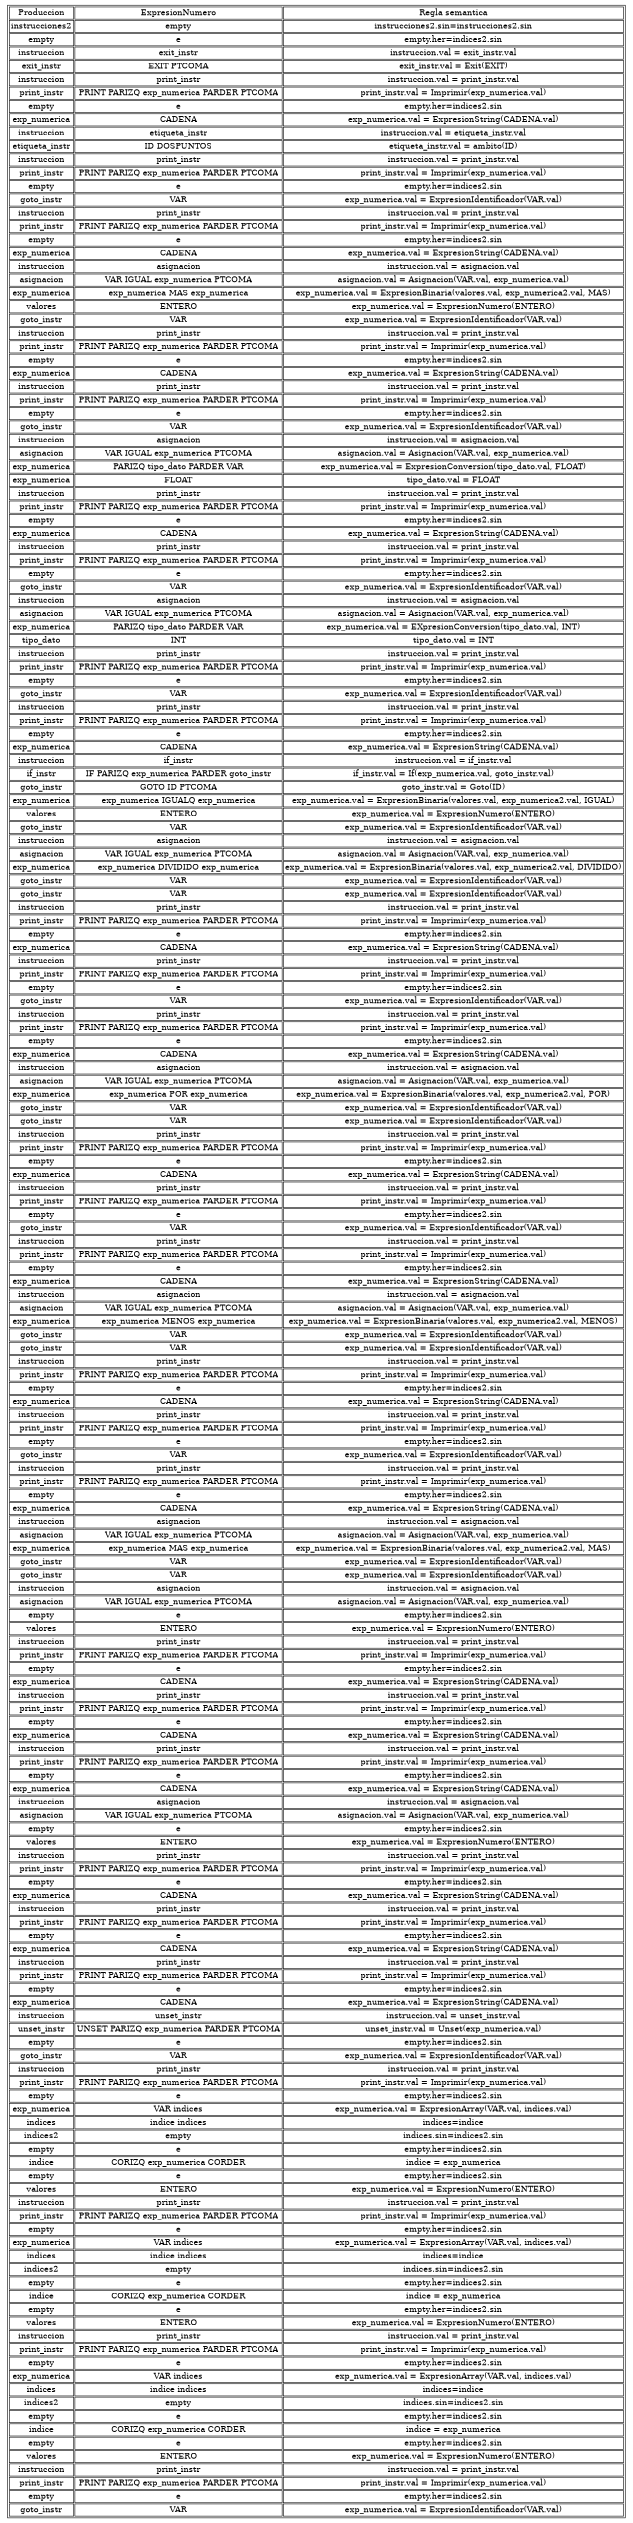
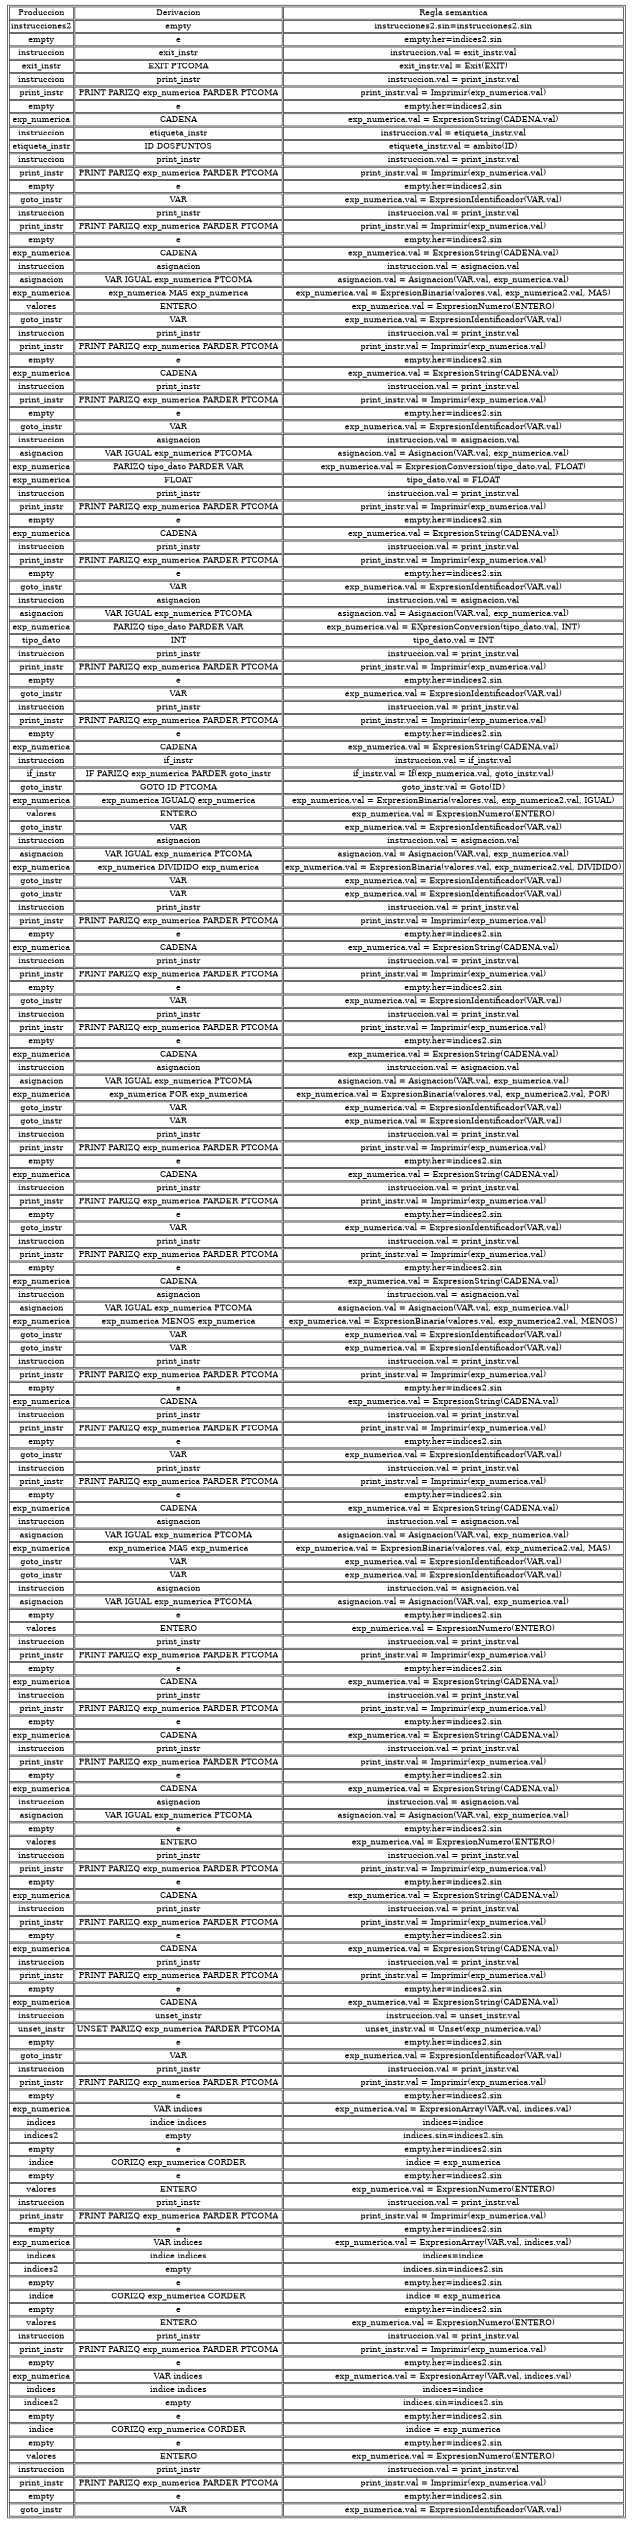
(179, 13) -> (179, 13)
